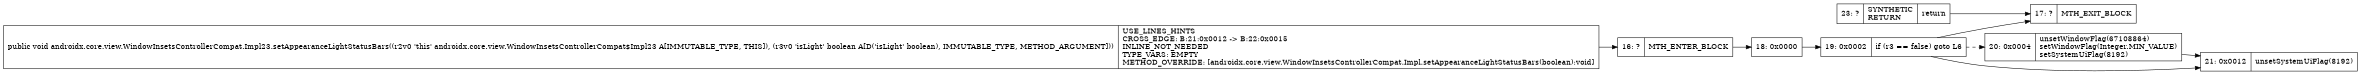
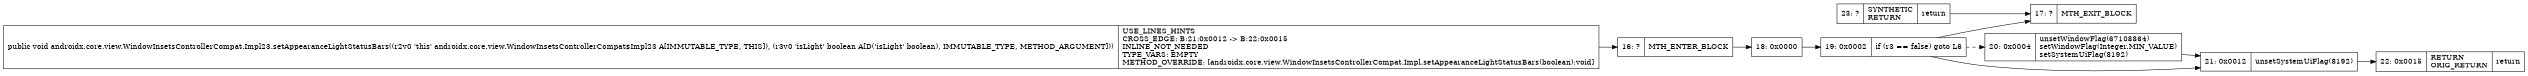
none -> (2450, 62)
